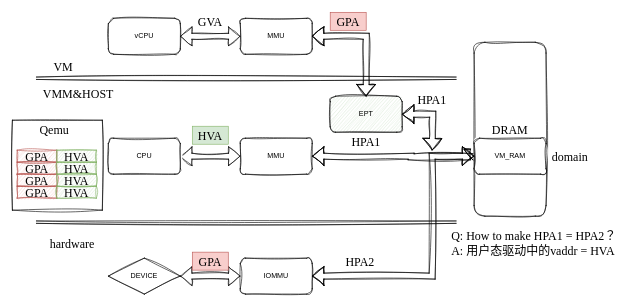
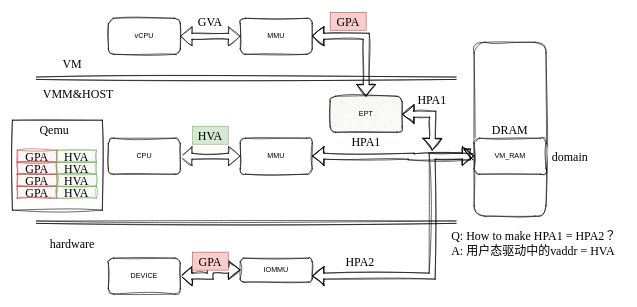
(63, 66) -> (72, 63)
(144, 276) -> (144, 276)
(276, 276) -> (276, 270)
